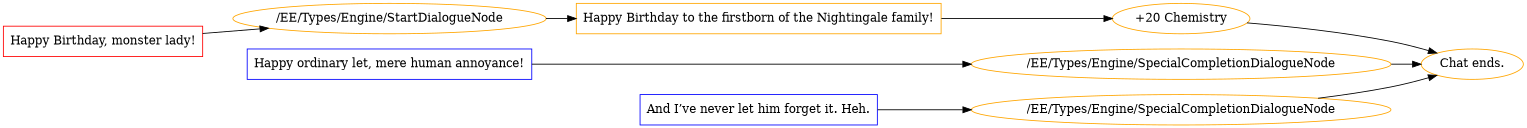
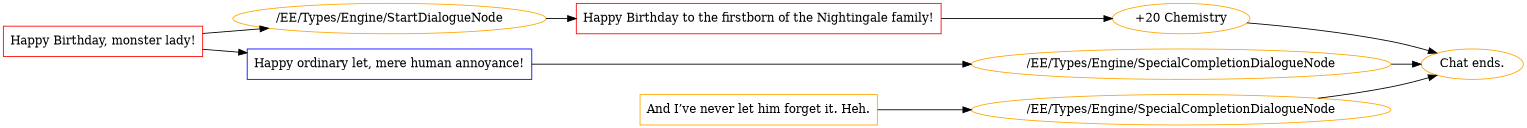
(759, 19) -> (759, 19)
none -> (221, 51)
(759, 110) -> (759, 110)
